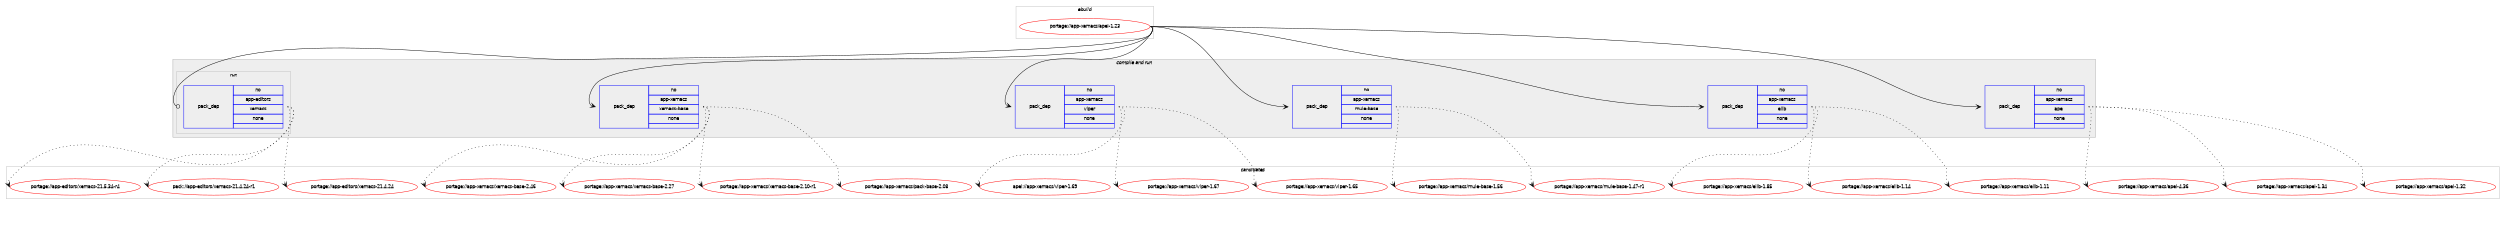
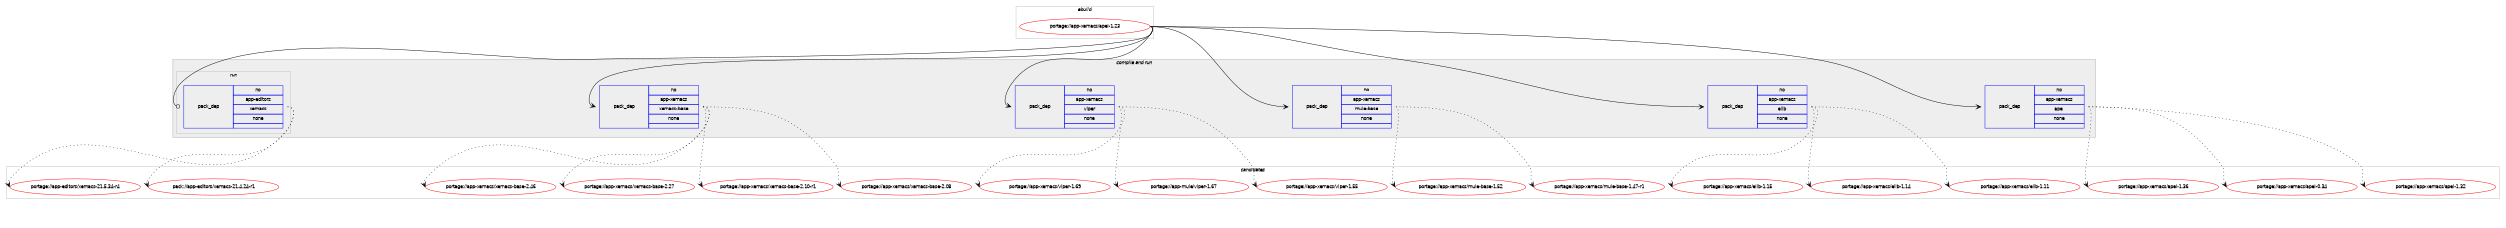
(352, 187) -> none
(906, 187) -> (906, 187)
(1045, 187) -> (1045, 187)
(1184, 187) -> (1184, 187)
(1322, 187) -> (1322, 187)
(1461, 187) -> (1461, 187)
(1738, 187) -> (1738, 187)
(2153, 187) -> (2153, 187)
(2292, 187) -> (2292, 187)
